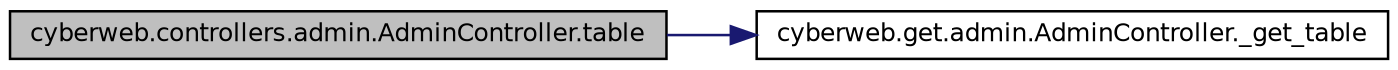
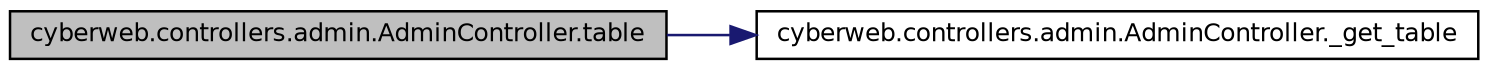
(1072, 35) -> (1117, 35)
